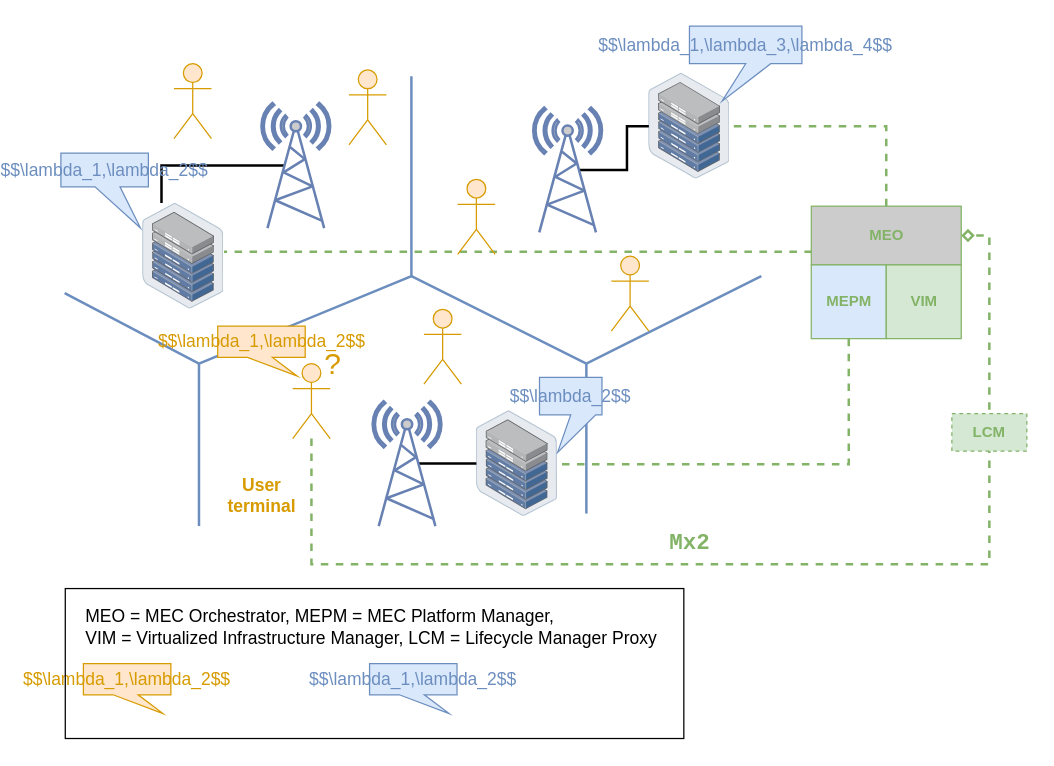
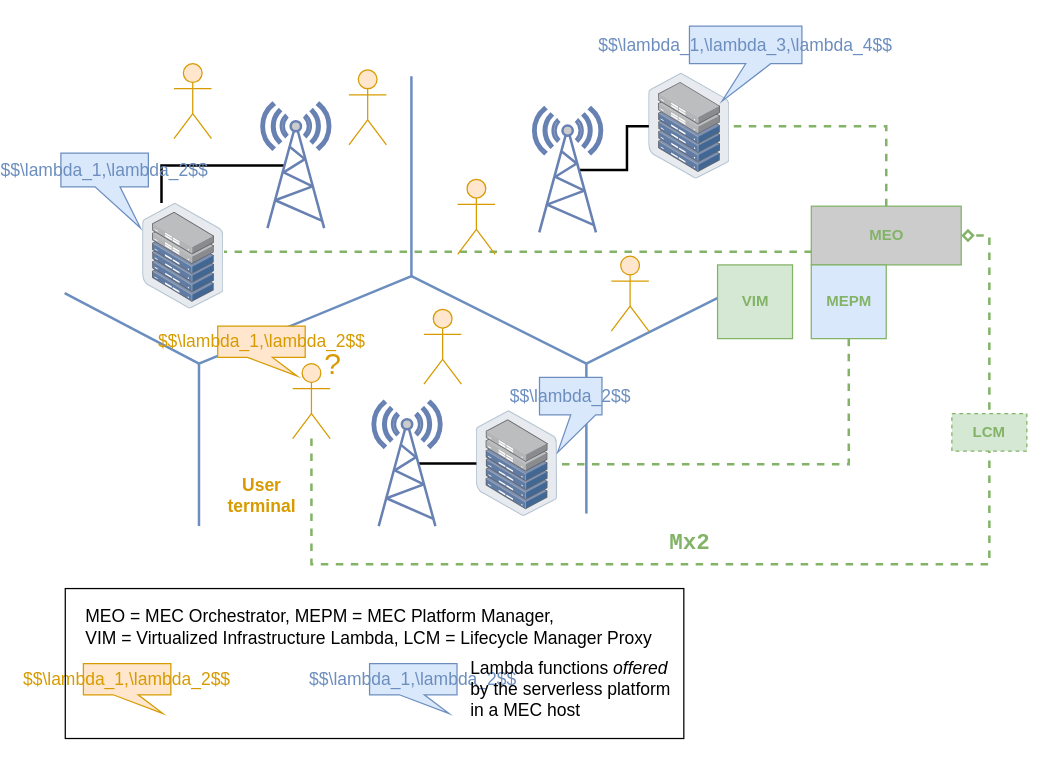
(924, 302) -> (755, 302)
(399, 627) -> (394, 627)
none -> (569, 689)
